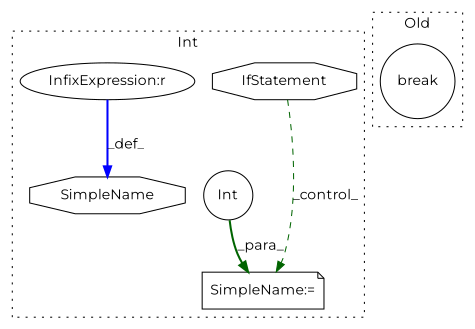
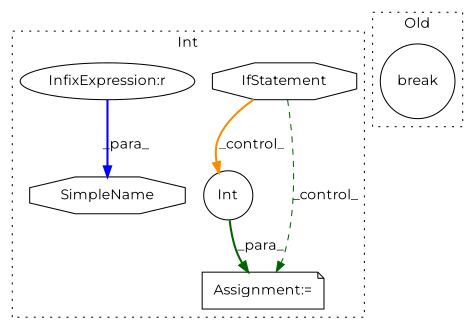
none -> (226, 126)
(126, 145) -> (126, 145)
(263, 291) -> (263, 291)
